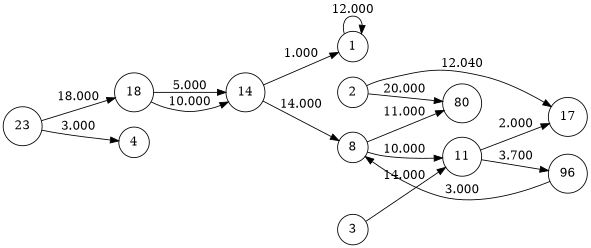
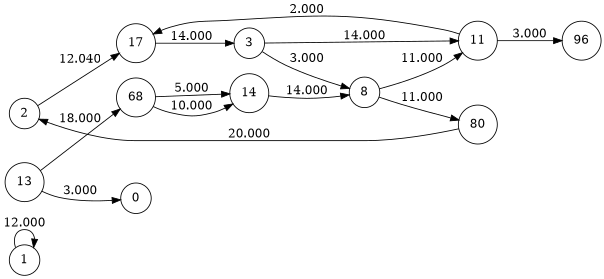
none -> (190, 43)
(297, 70) -> none
(134, 92) -> (136, 97)
(401, 97) -> (252, 141)
(23, 126) -> (25, 182)
(134, 142) -> (136, 198)
(405, 150) -> (422, 59)
(516, 156) -> (530, 34)
(458, 199) -> (301, 72)
